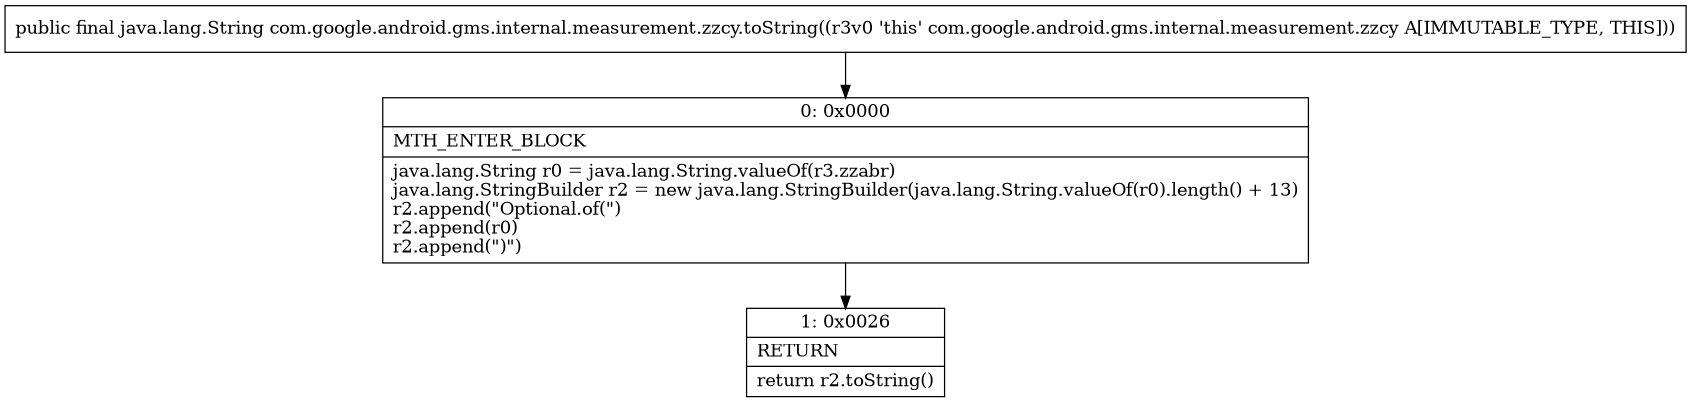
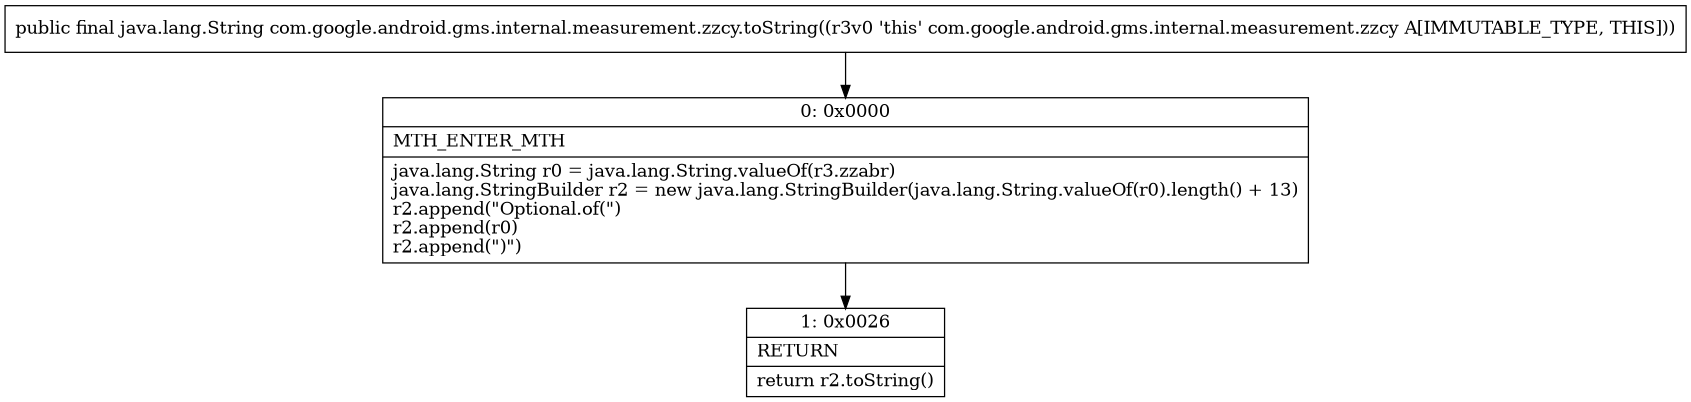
(490, 141) -> (479, 141)
